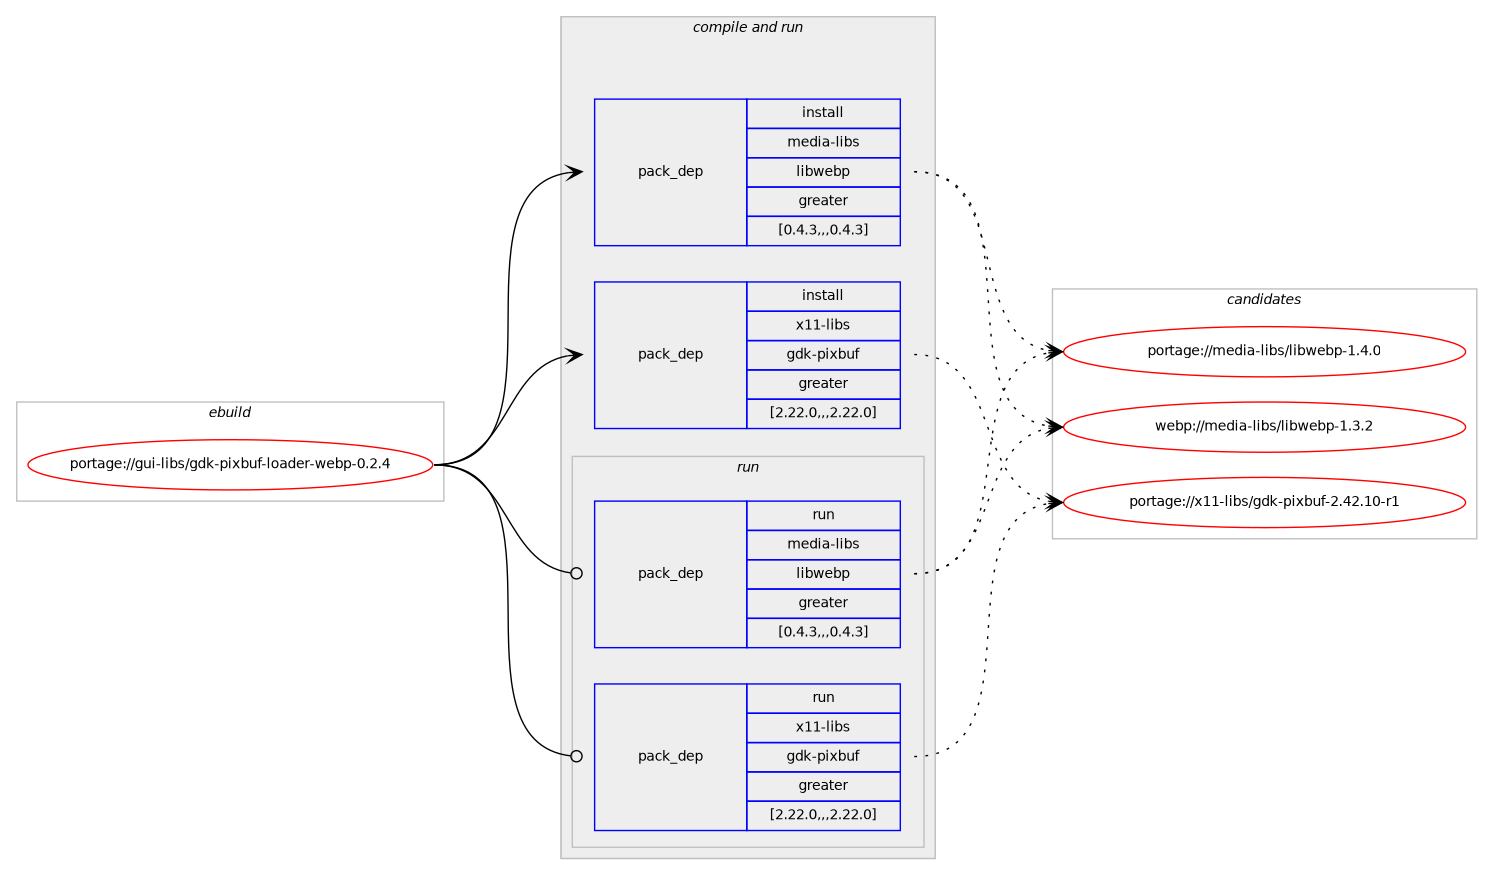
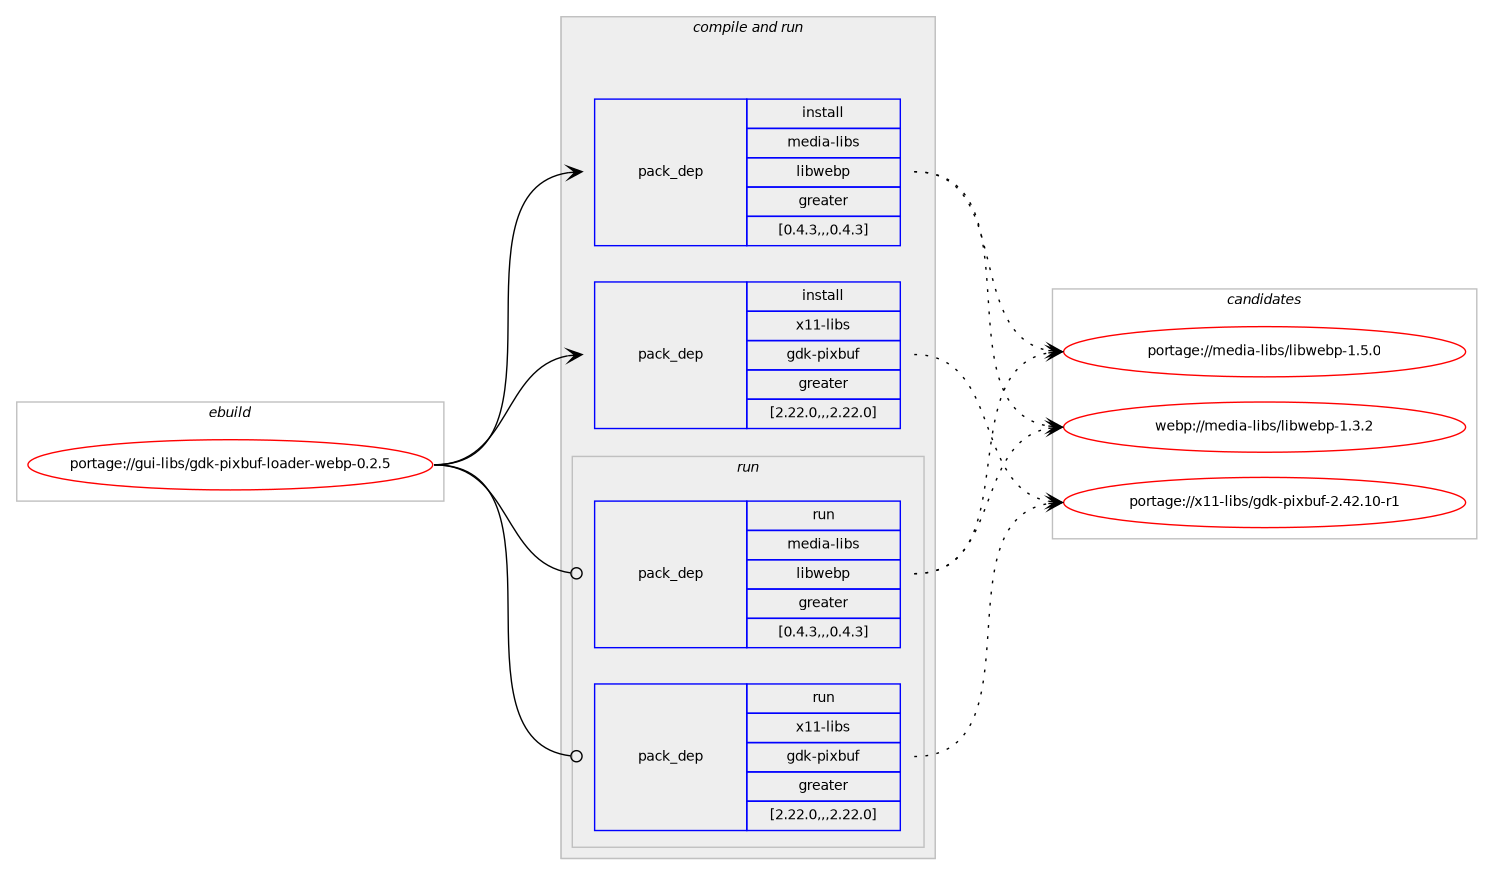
(1265, 352) -> (1265, 352)
(230, 465) -> (230, 465)
